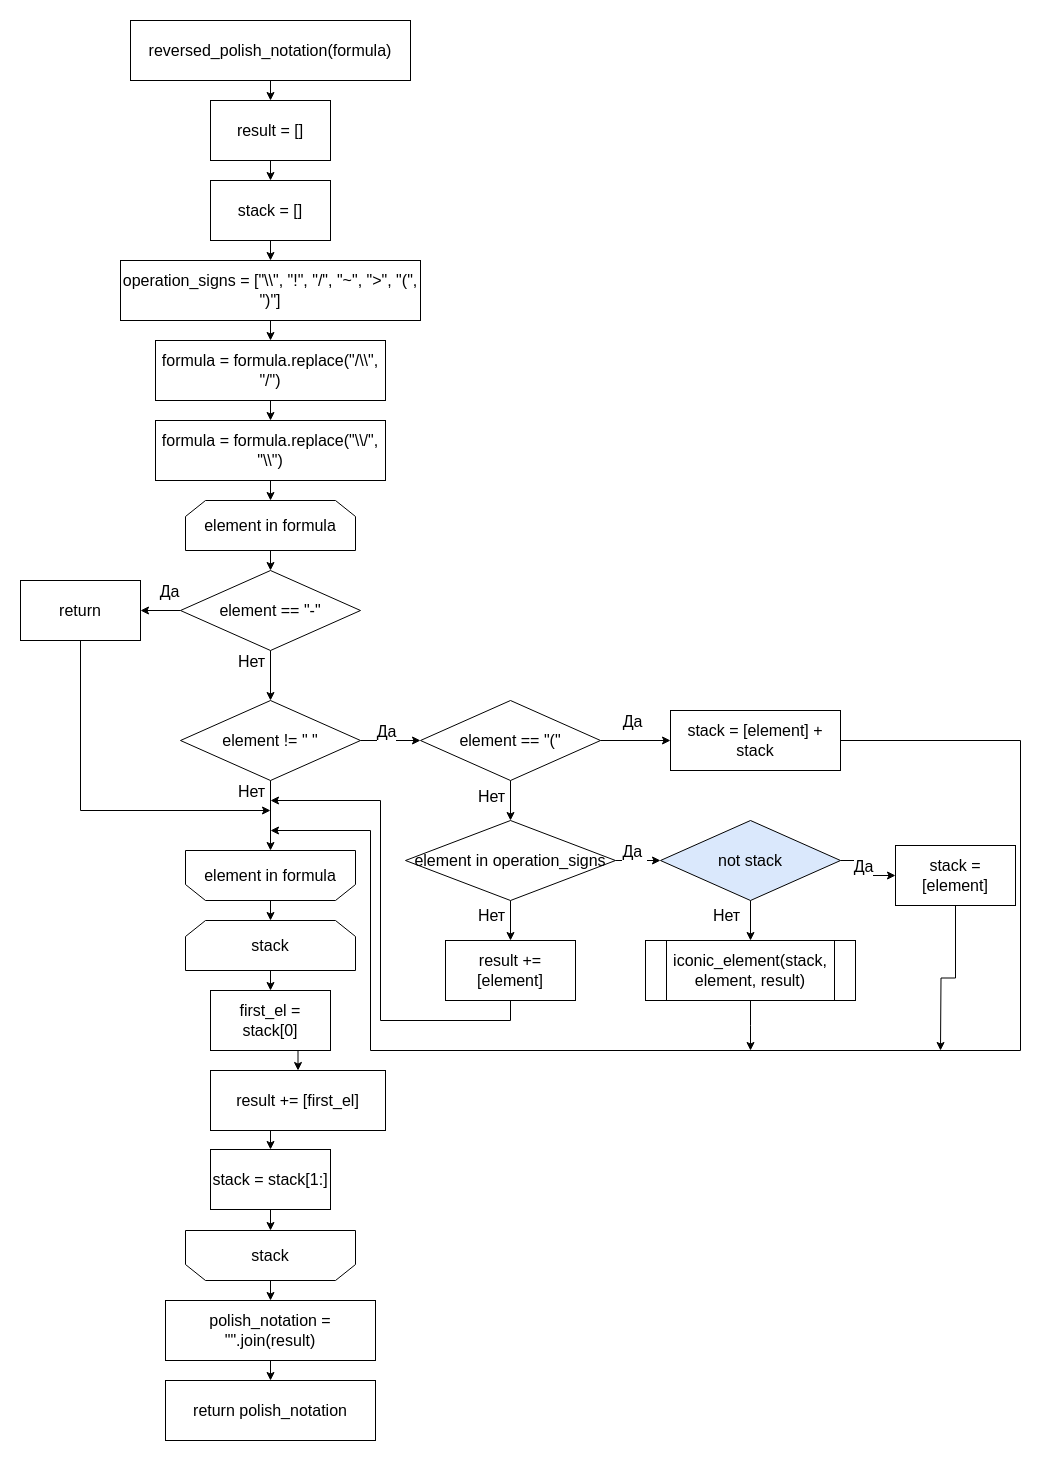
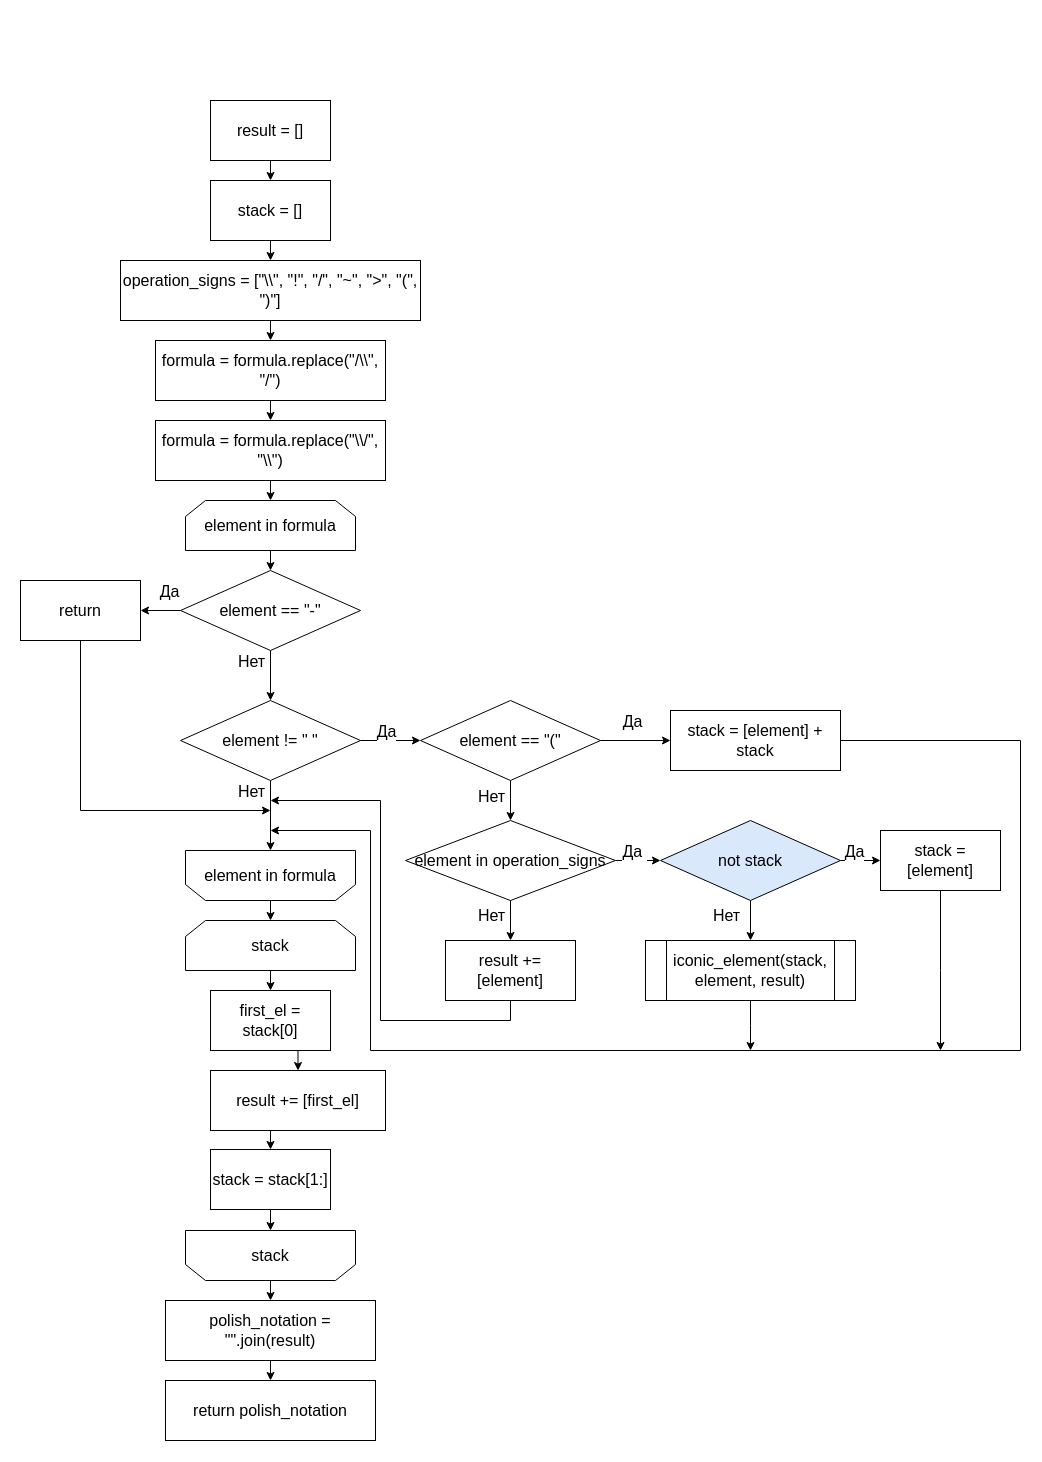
(271, 51) -> none
(271, 87) -> none
(956, 876) -> (941, 861)
